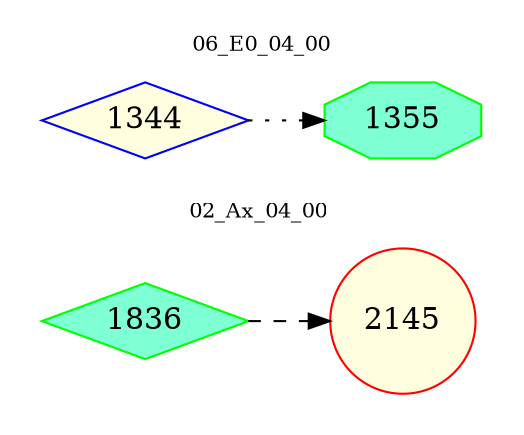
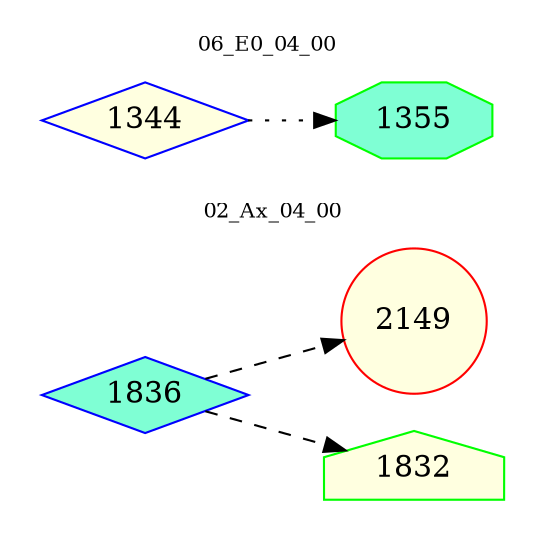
(145, 321) -> (145, 395)
(403, 321) -> (414, 321)
none -> (414, 469)
